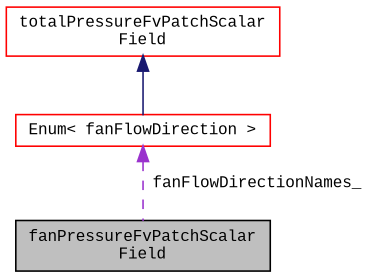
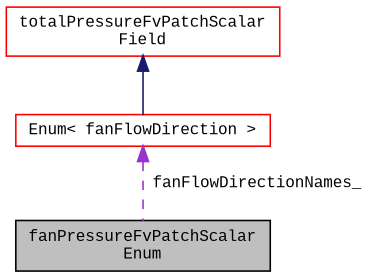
(143, 246) -> (143, 246)
